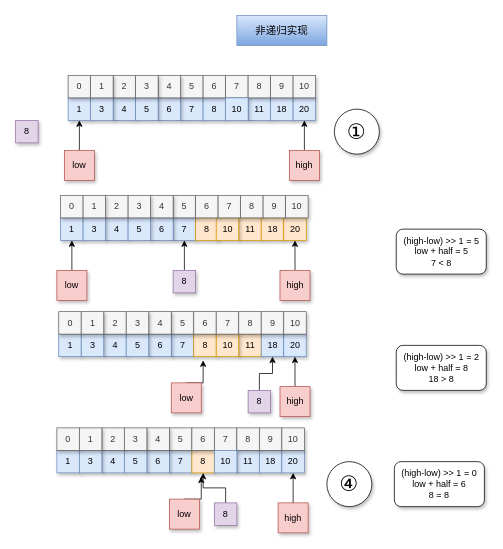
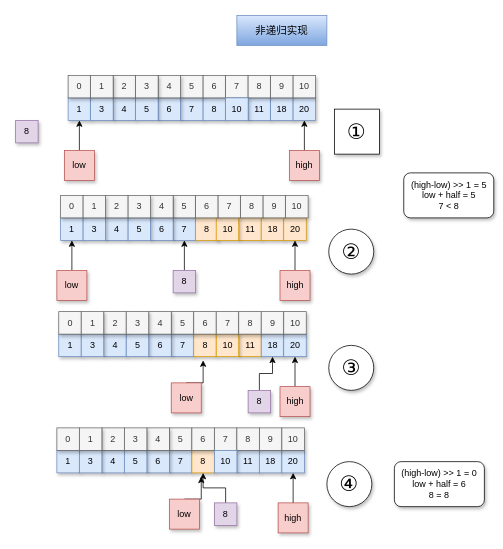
(357, 132) -> (357, 132)
none -> (351, 252)
(441, 252) -> (449, 195)
none -> (351, 368)
(441, 368) -> none
